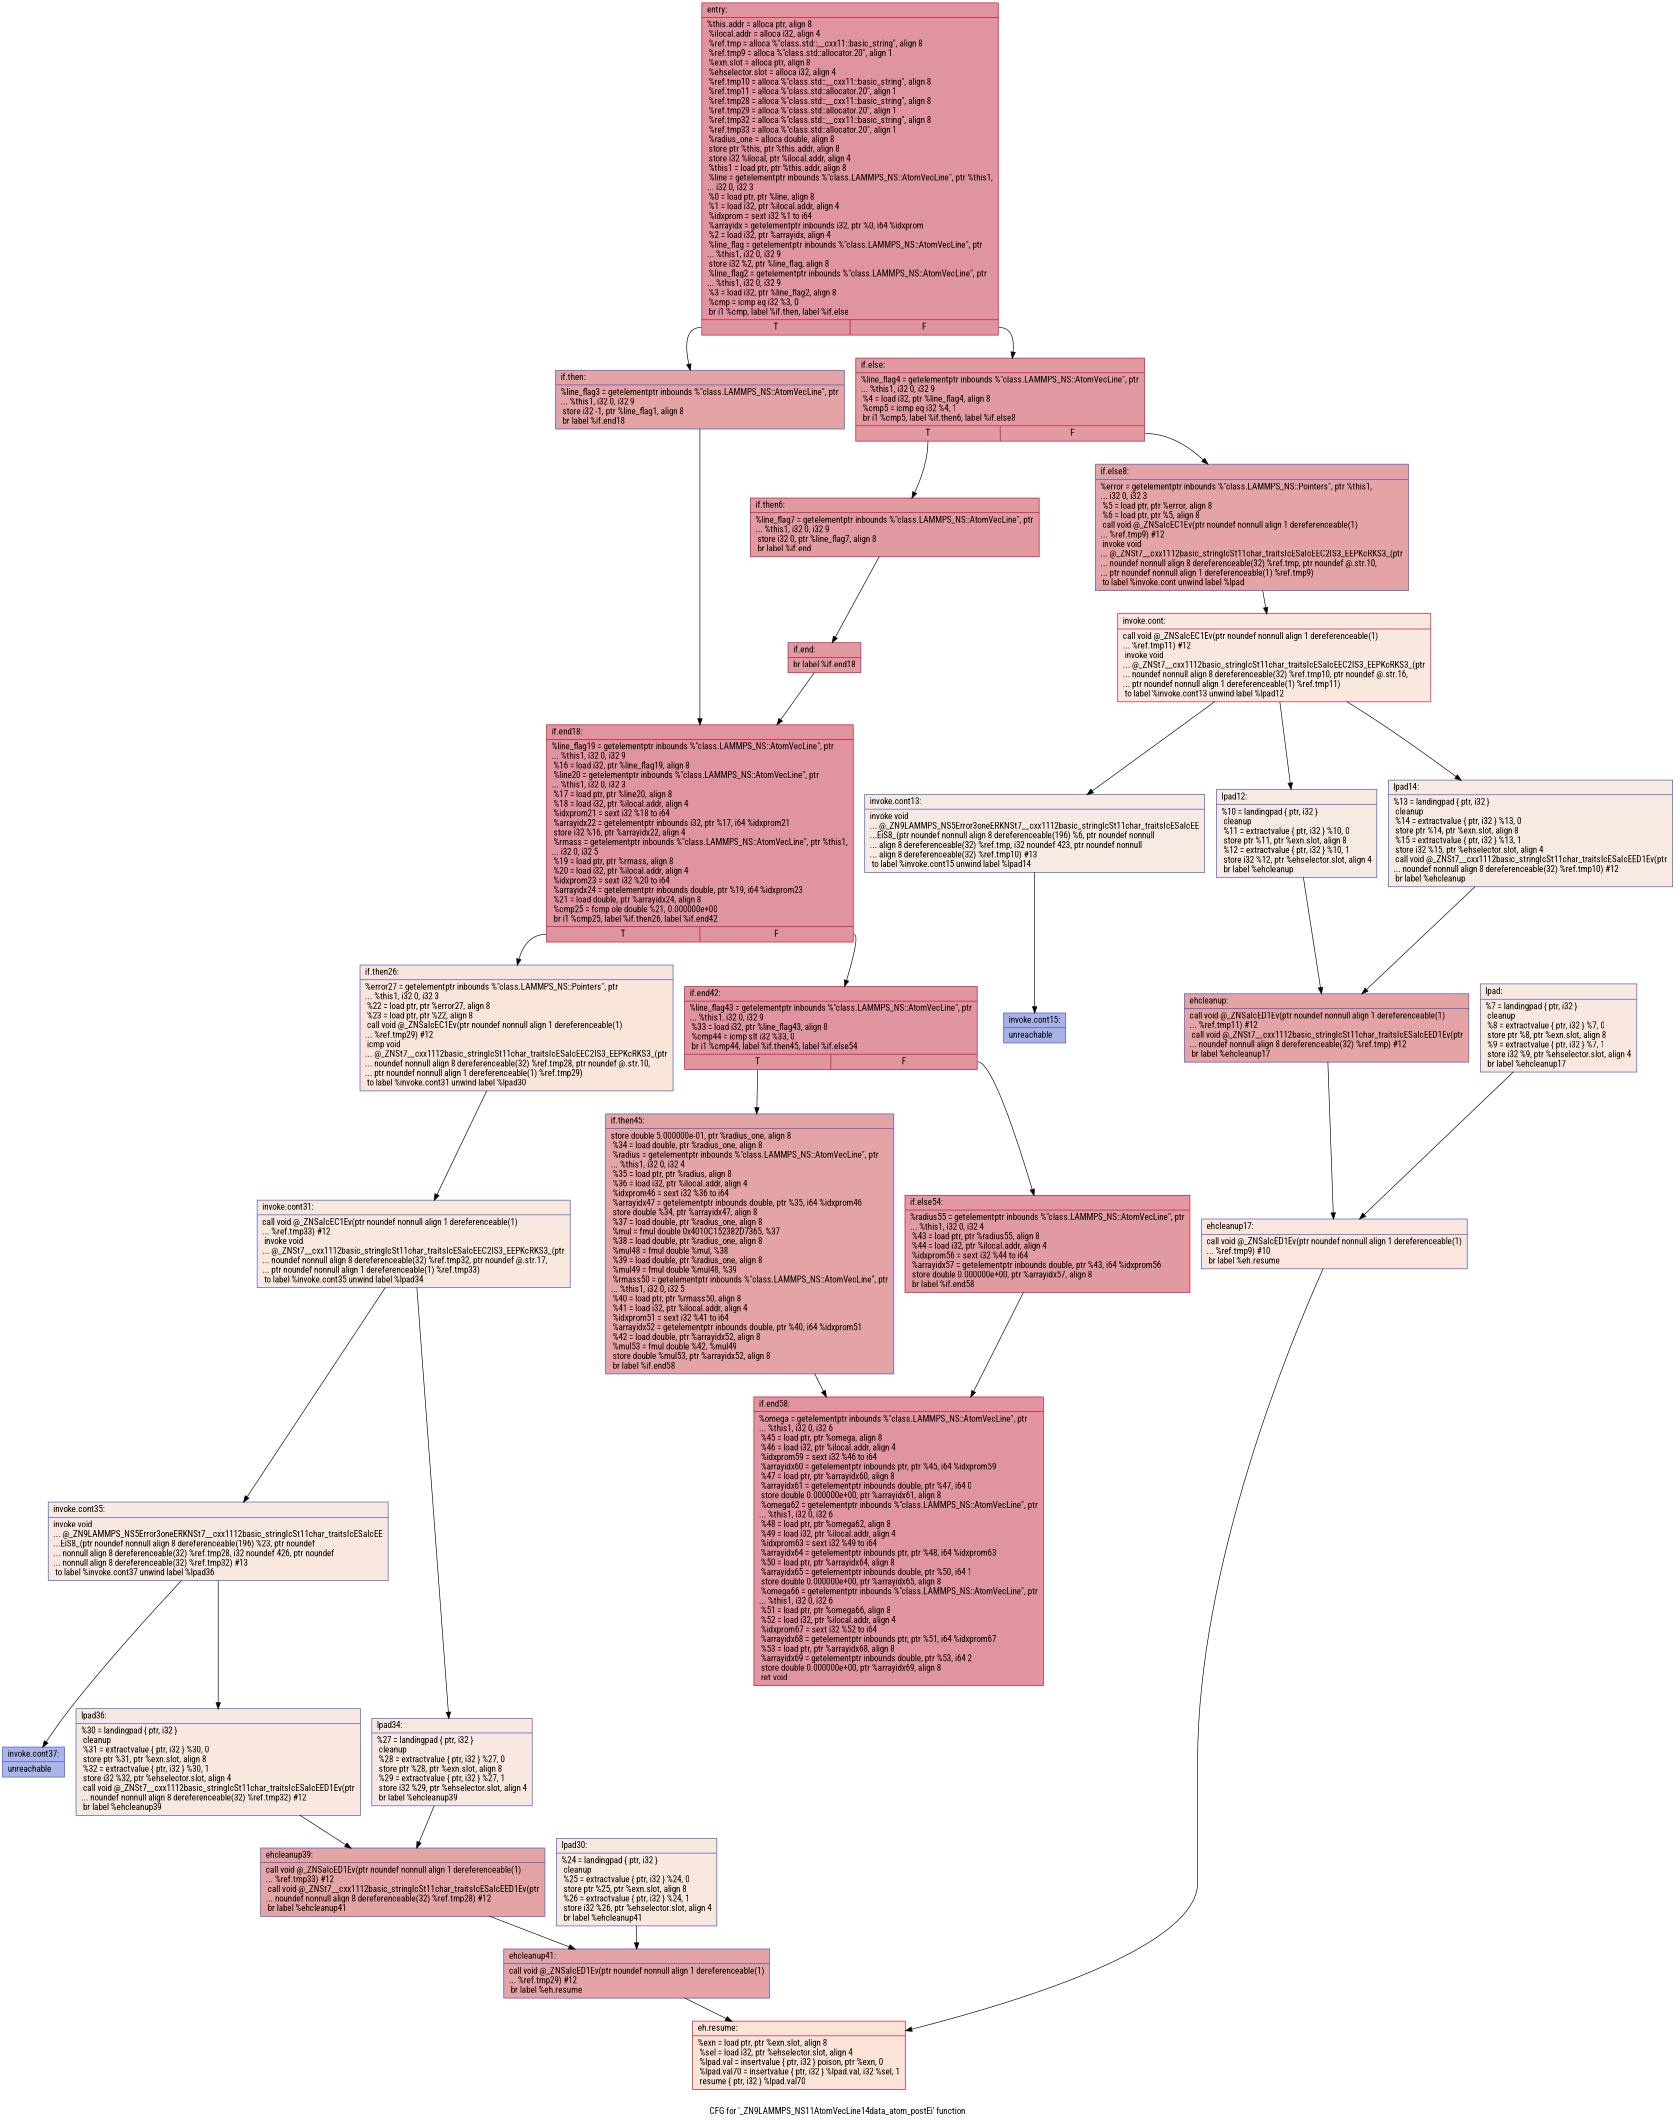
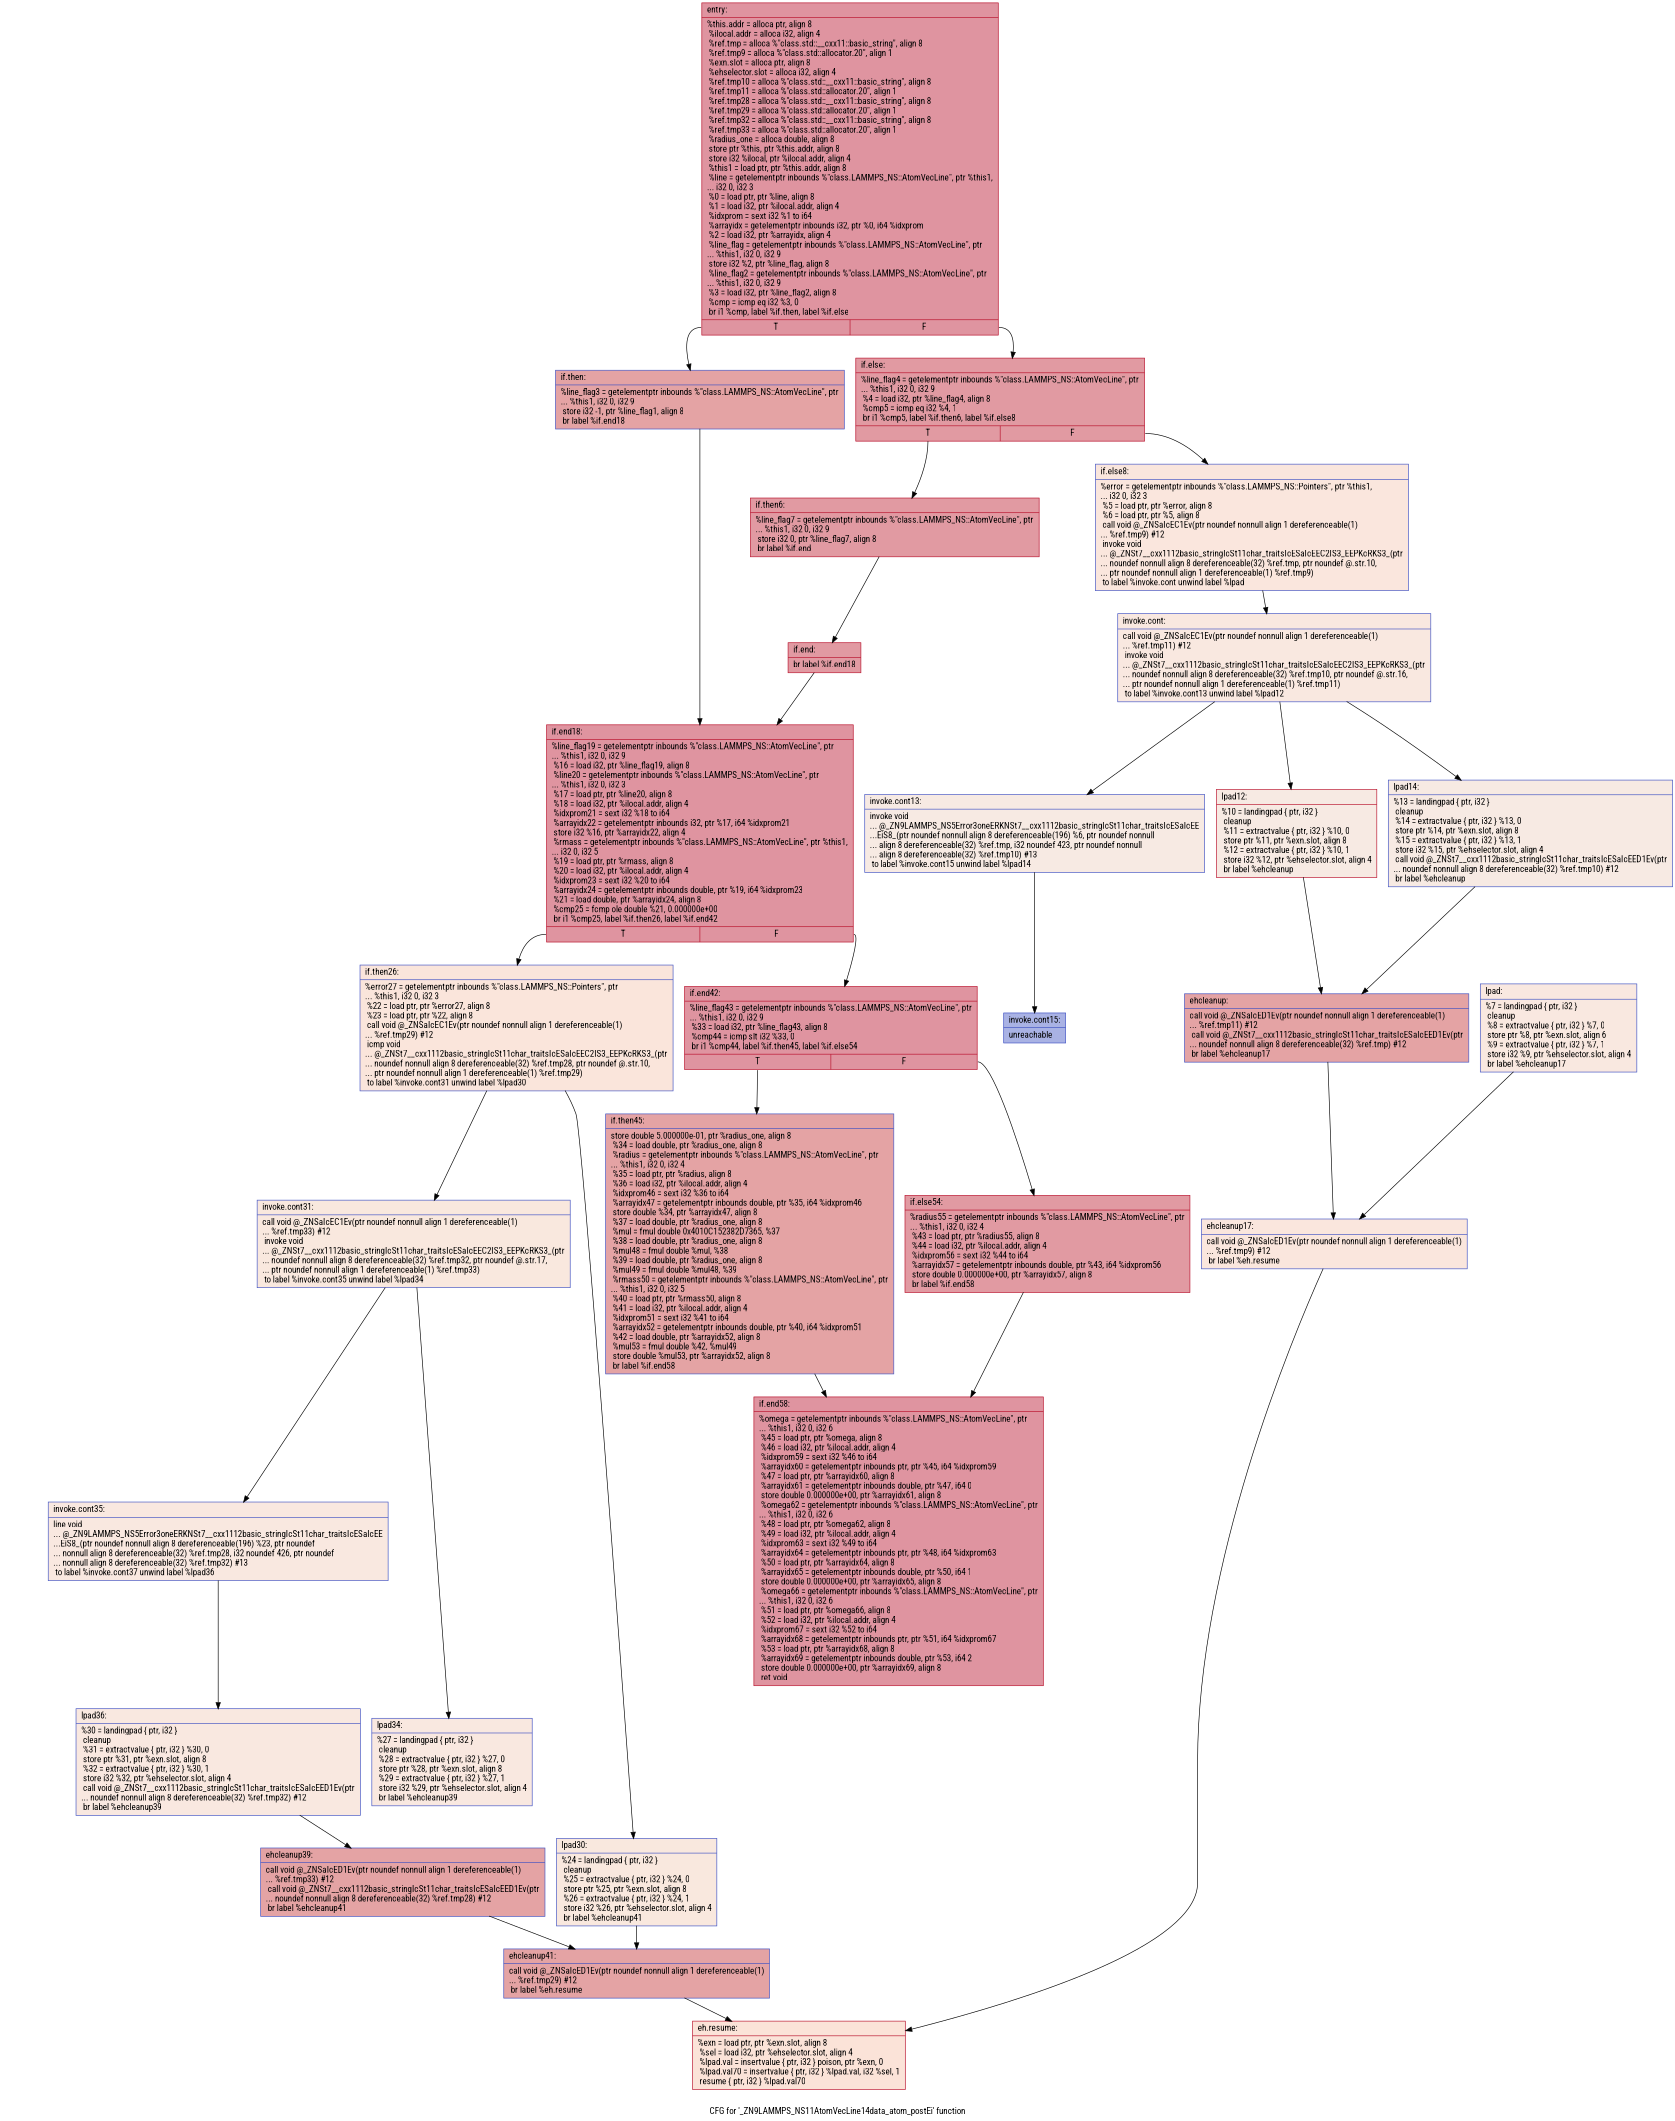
(1252, 527) -> (1252, 527)
(1274, 658) -> (1274, 658)
(1297, 833) -> (1297, 833)
(1546, 1035) -> (1546, 1035)
(1238, 1251) -> (1238, 1251)
none -> (606, 1460)
(73, 1525) -> (68, 1525)
(34, 1762) -> none
(427, 1824) -> none
